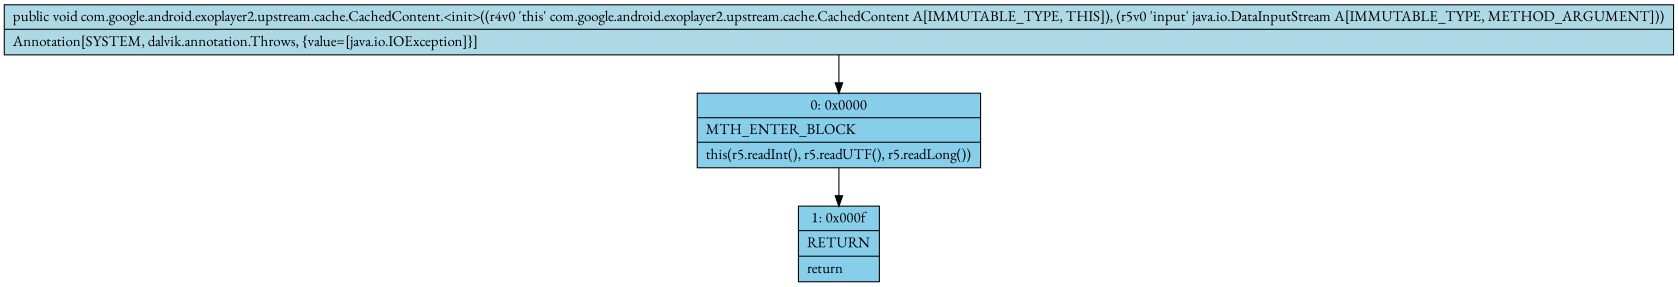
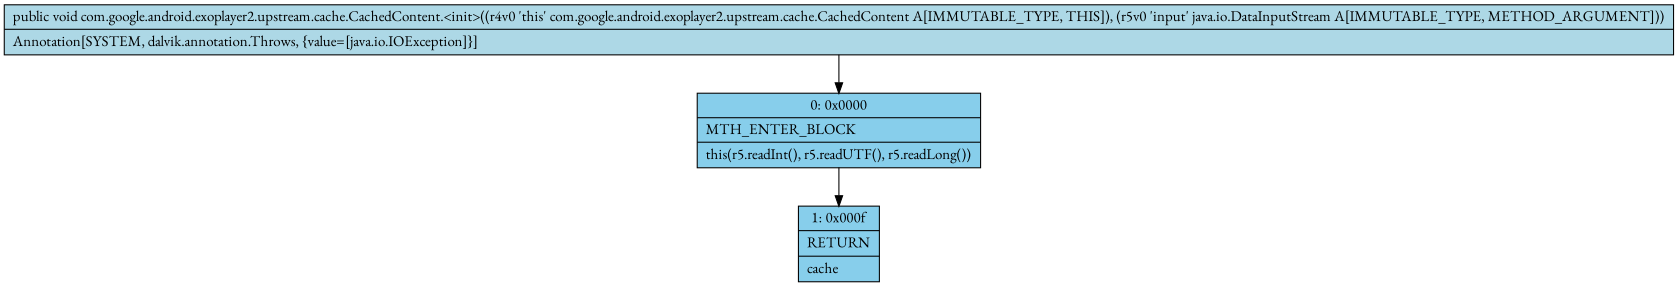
(825, 268) -> (823, 268)
